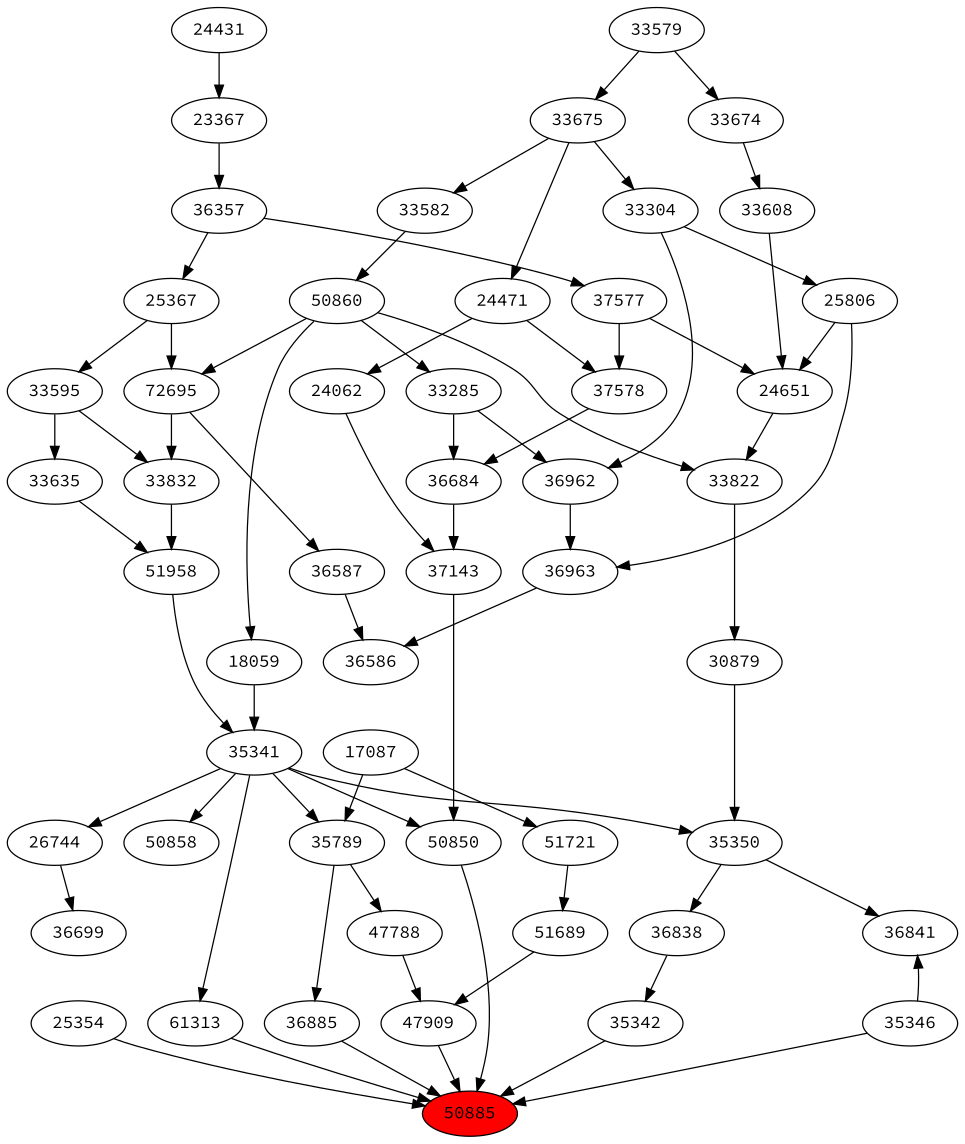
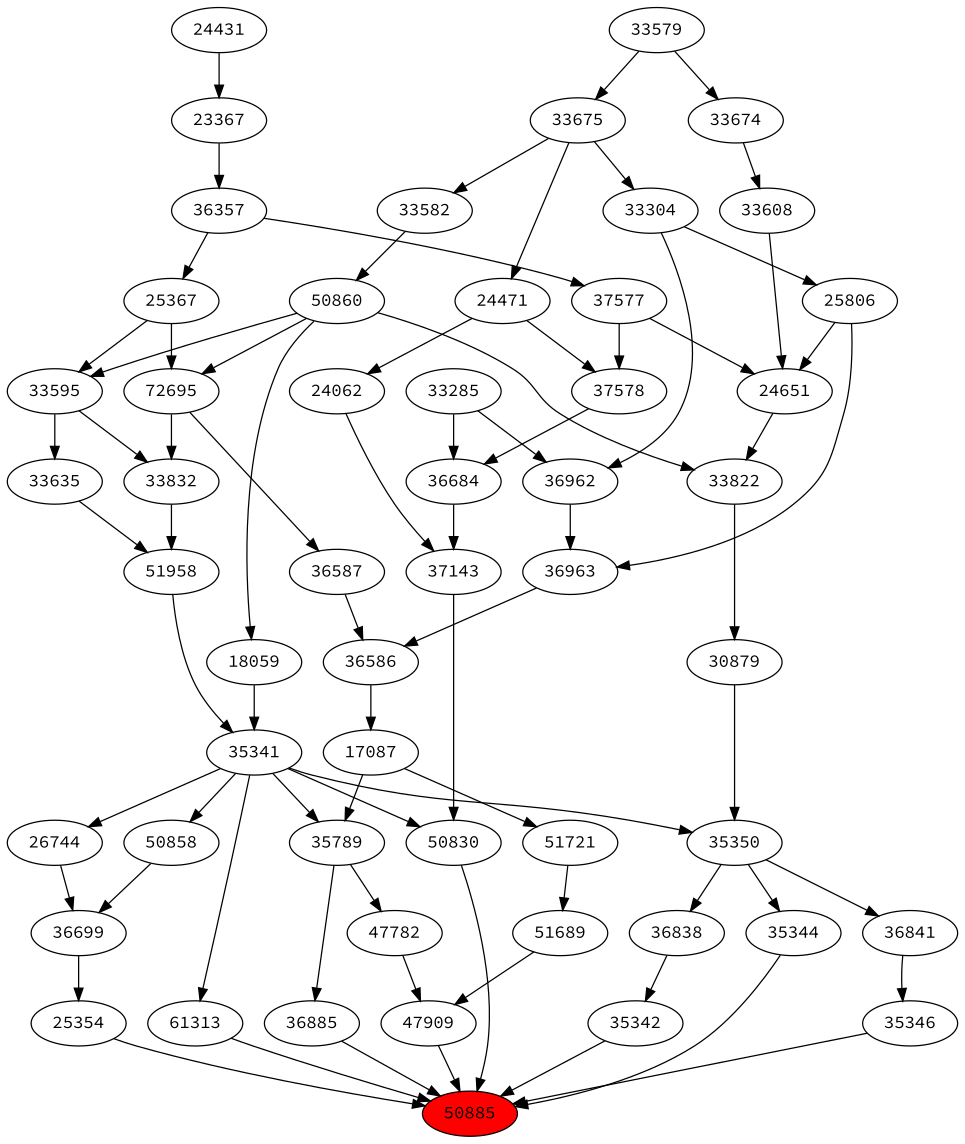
(390, 342) -> (199, 341)
none -> (371, 701)
(454, 843) -> (454, 843)
none -> (130, 884)
(395, 933) -> (395, 933)
none -> (794, 933)
none -> (79, 972)
(919, 985) -> (902, 972)
